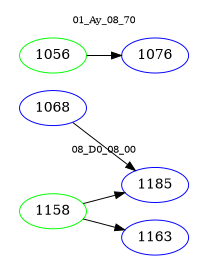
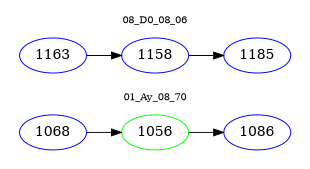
(155, 55) -> (257, 132)
(106, 148) -> (99, 132)
(104, 150) -> (155, 21)
(53, 211) -> (155, 55)
(99, 223) -> (99, 55)
